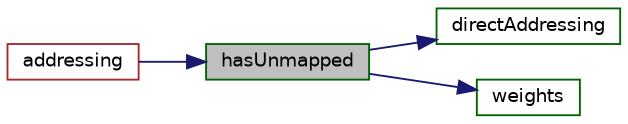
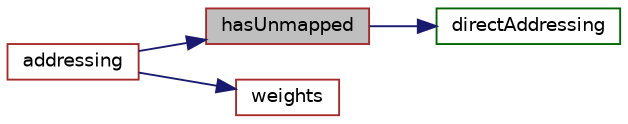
(288, 62) -> (288, 26)
(414, 80) -> (178, 79)
(528, 97) -> (288, 97)
